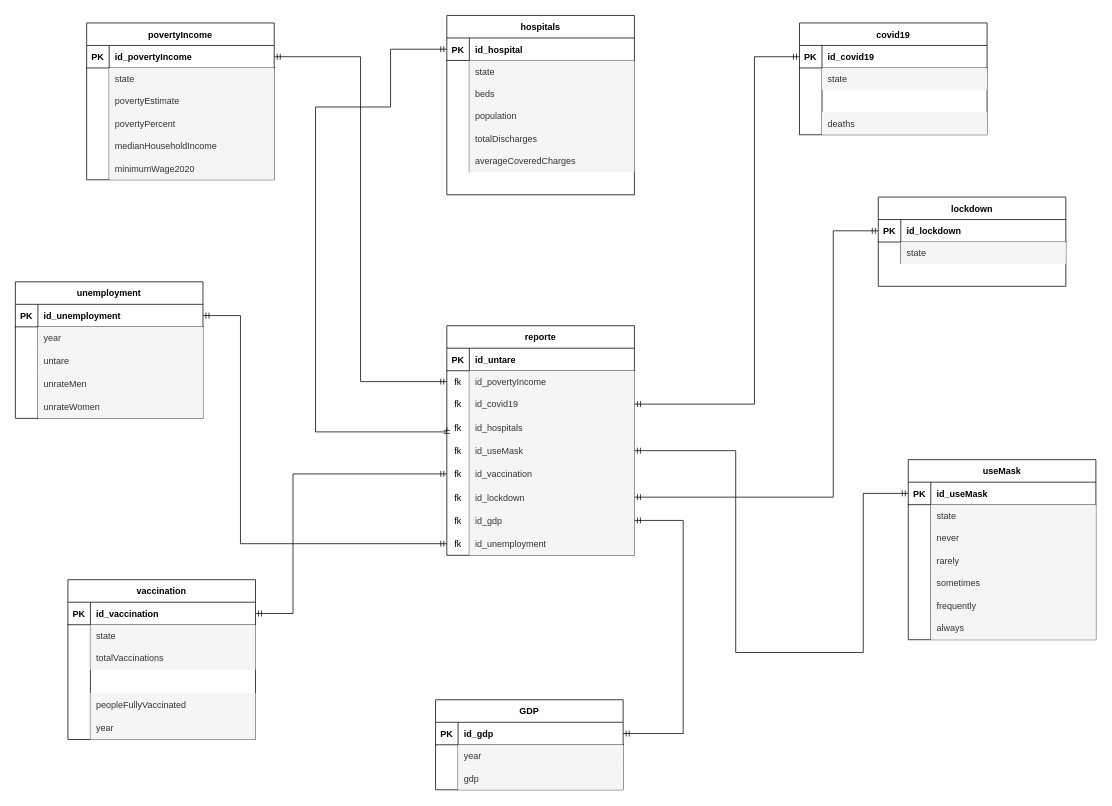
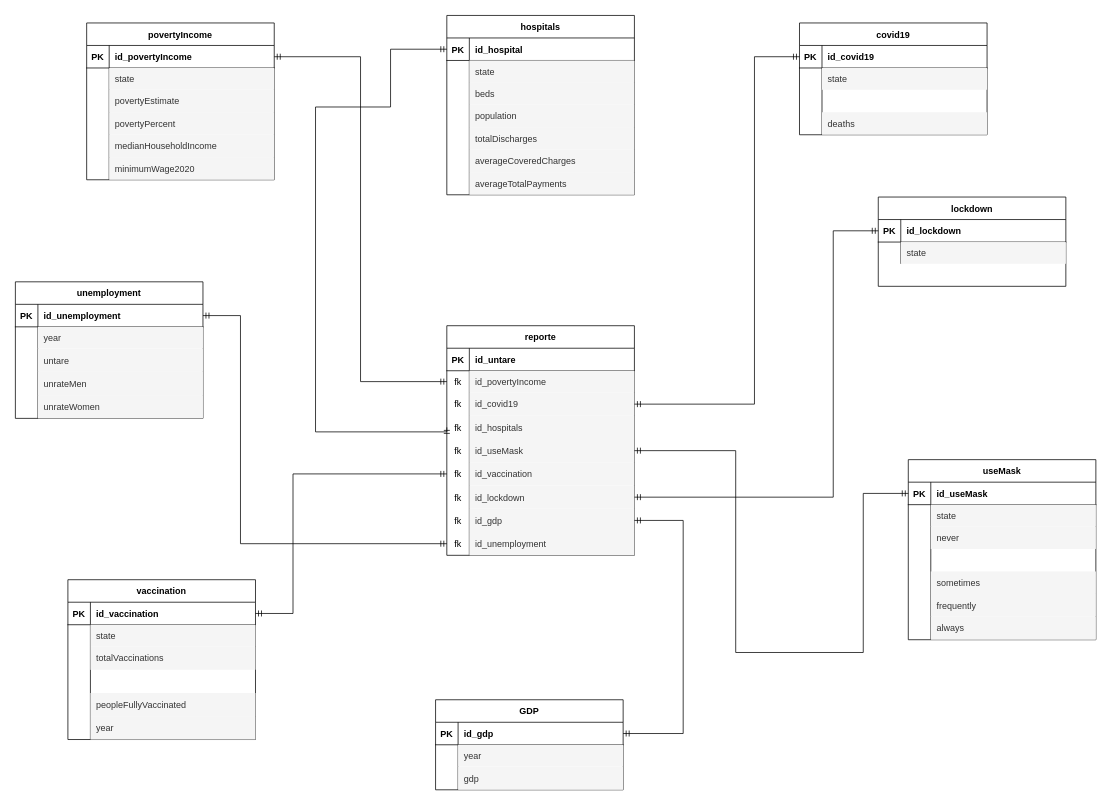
none -> (552, 183)
(1013, 560) -> none
